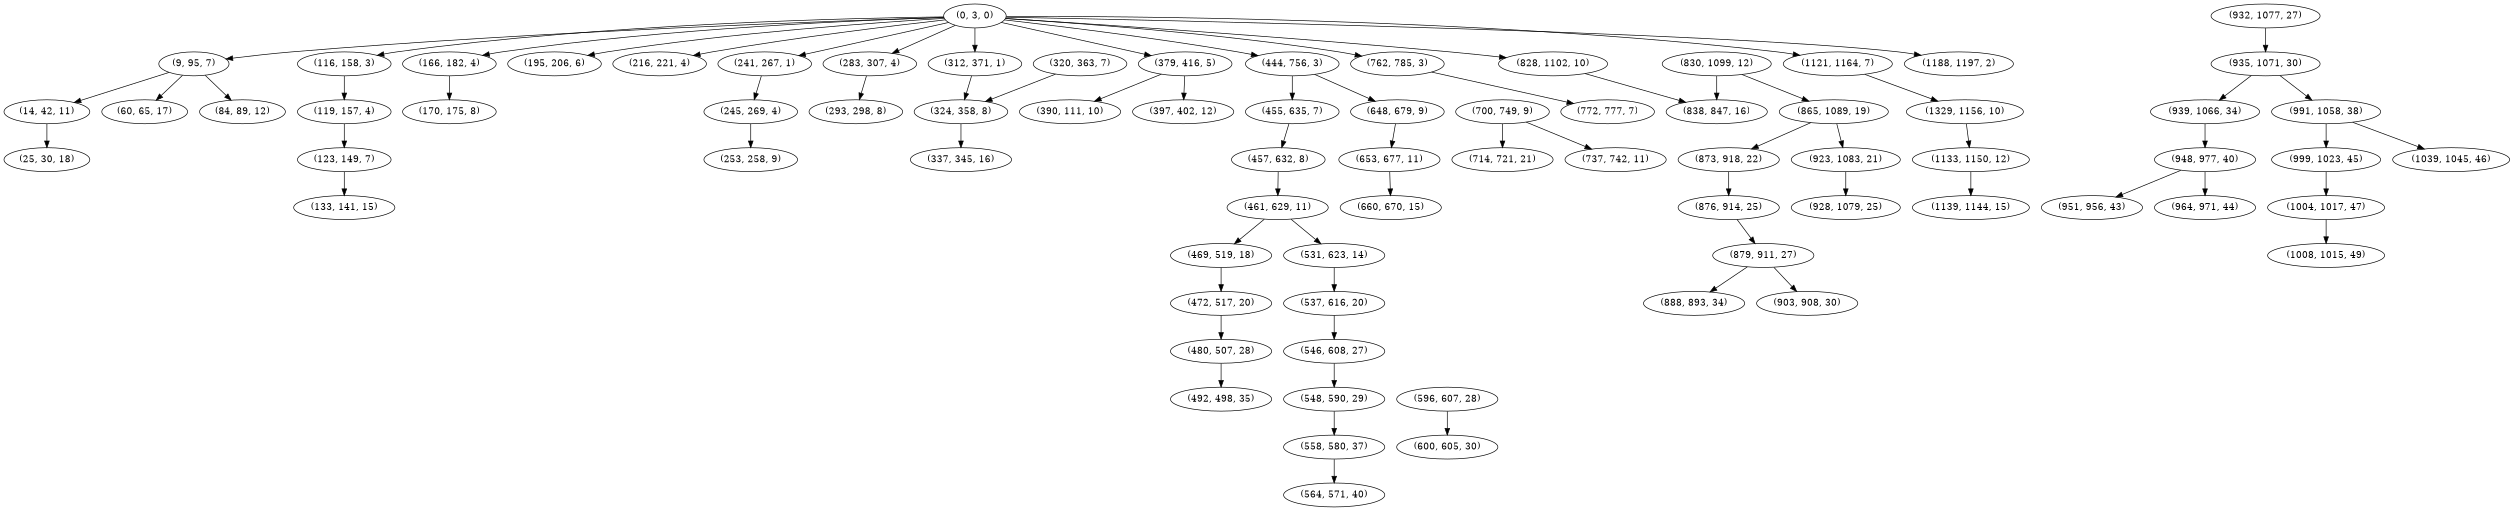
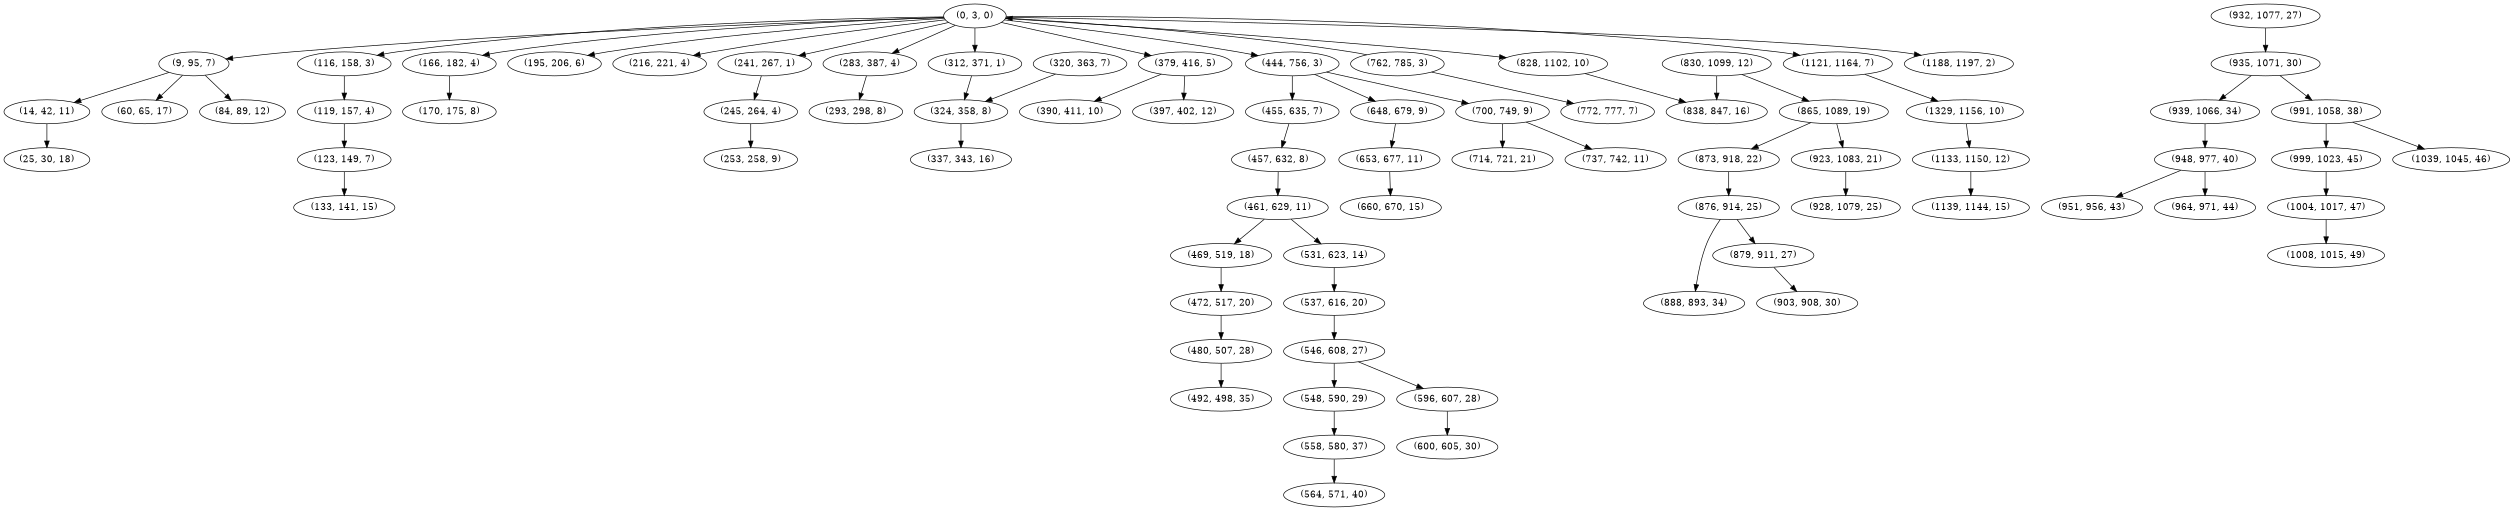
(1242, 39) -> (1270, 41)
(870, 64) -> (870, 64)
none -> (1394, 87)
(751, 112) -> (751, 112)
(1070, 112) -> (1070, 112)
(961, 160) -> (961, 160)
(1732, 278) -> (1704, 250)
none -> (1388, 374)
